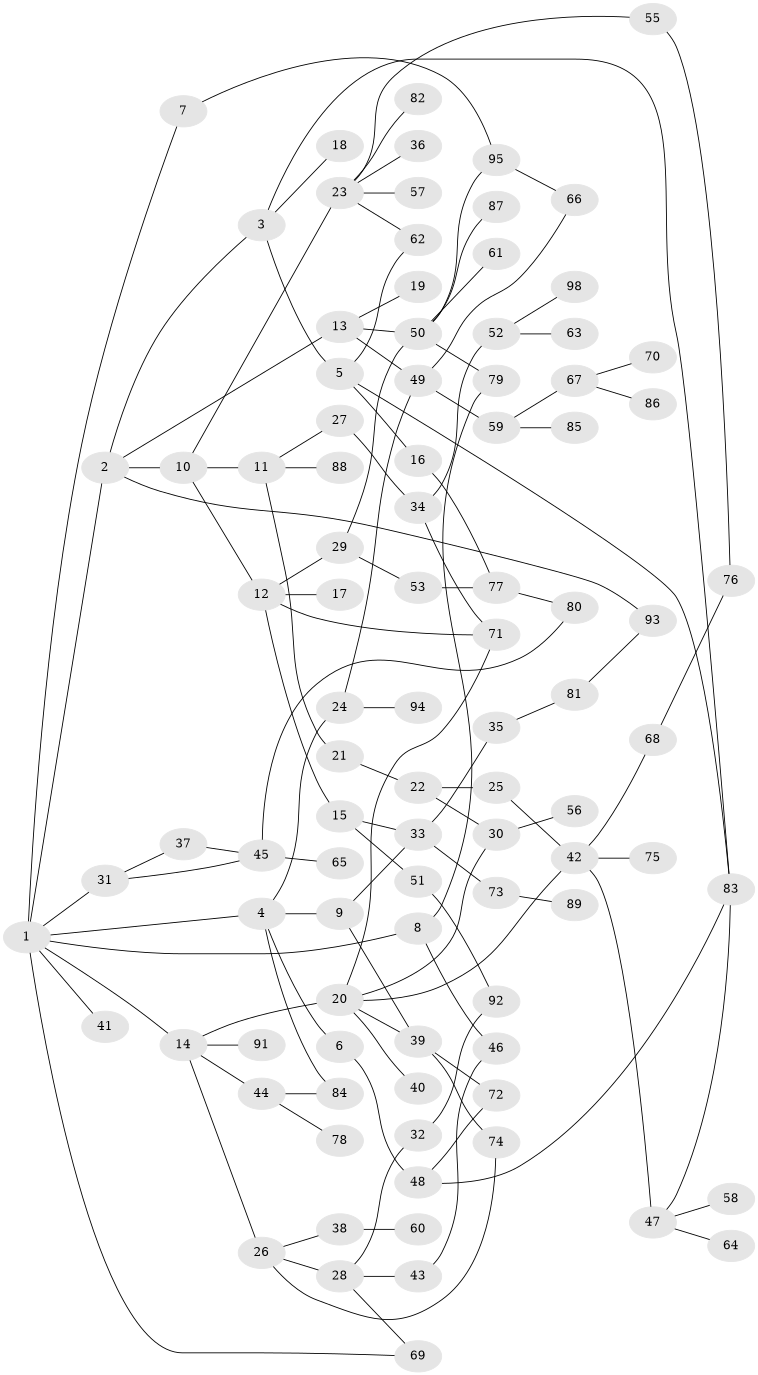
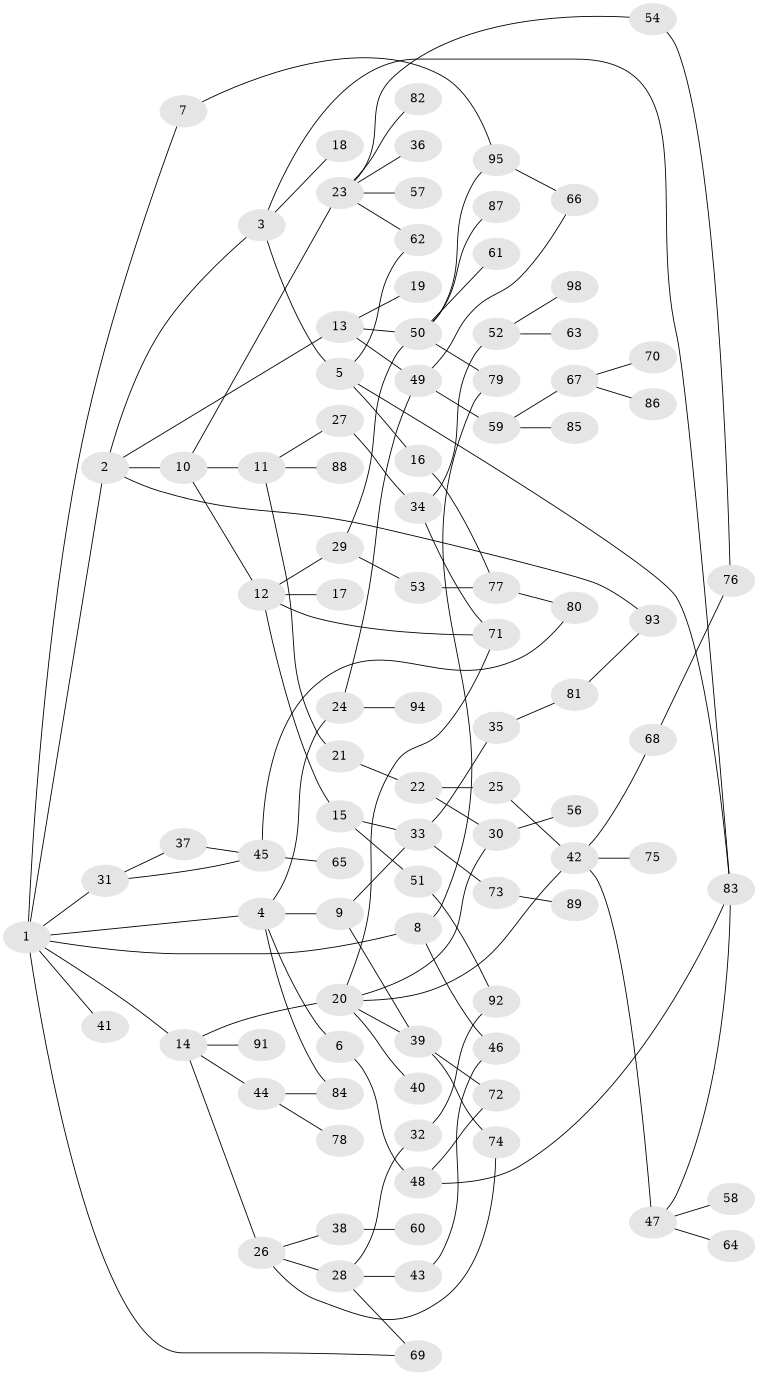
(653, 19) -> (653, 19)
